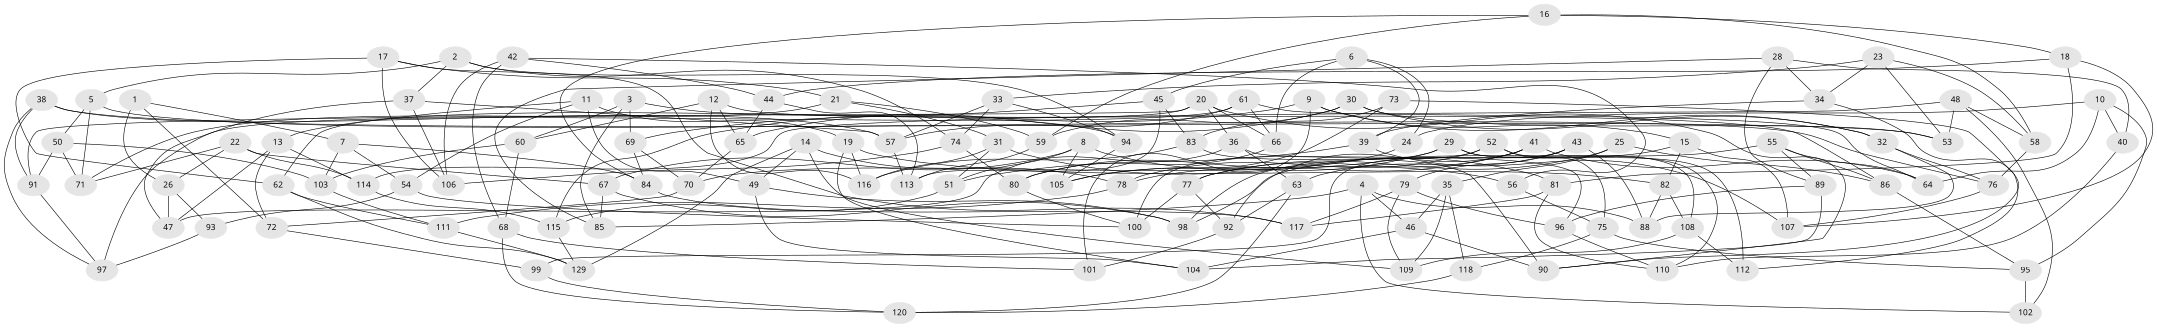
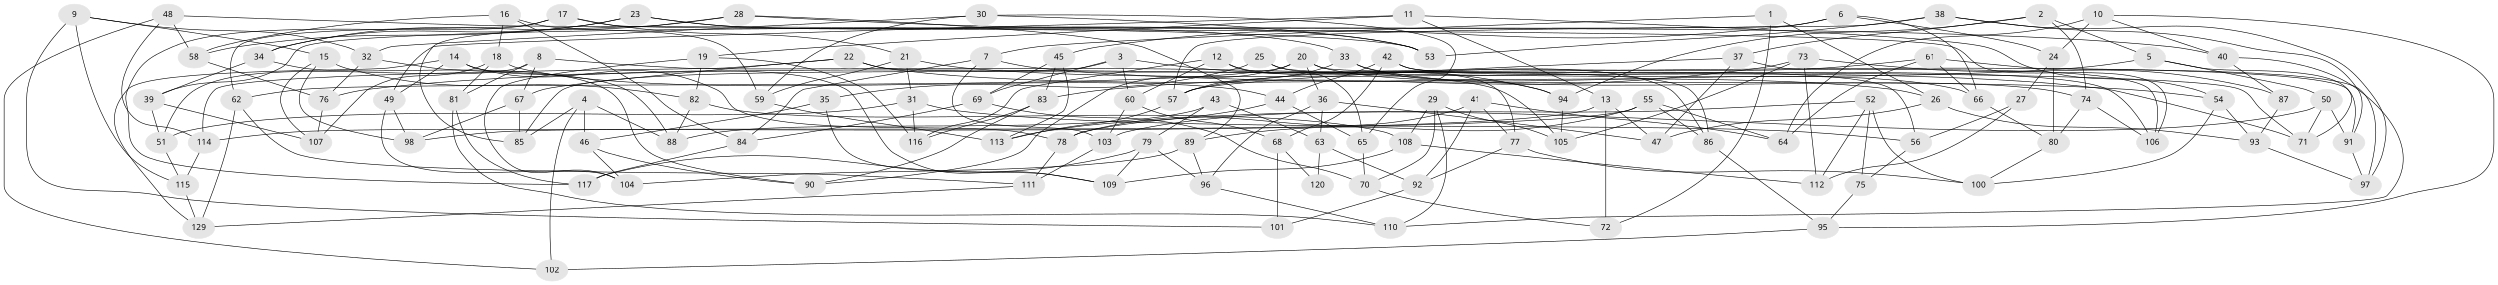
none -> (2021, 100)
none -> (2284, 100)
(536, 270) -> none
(1466, 270) -> none
